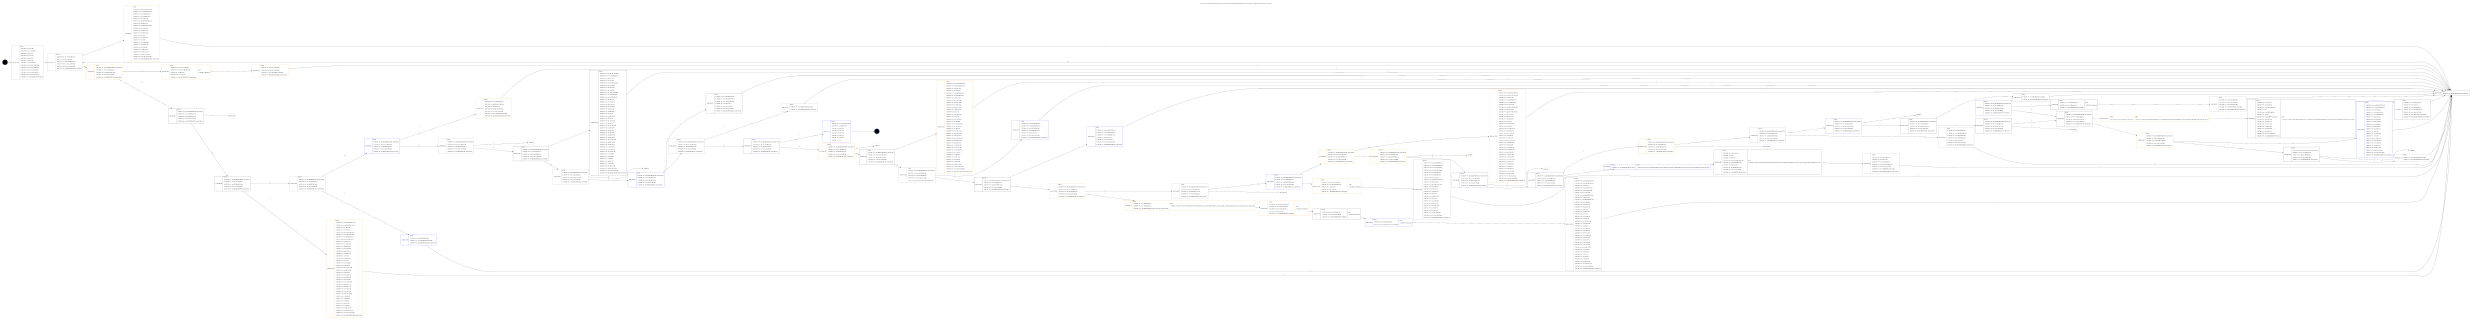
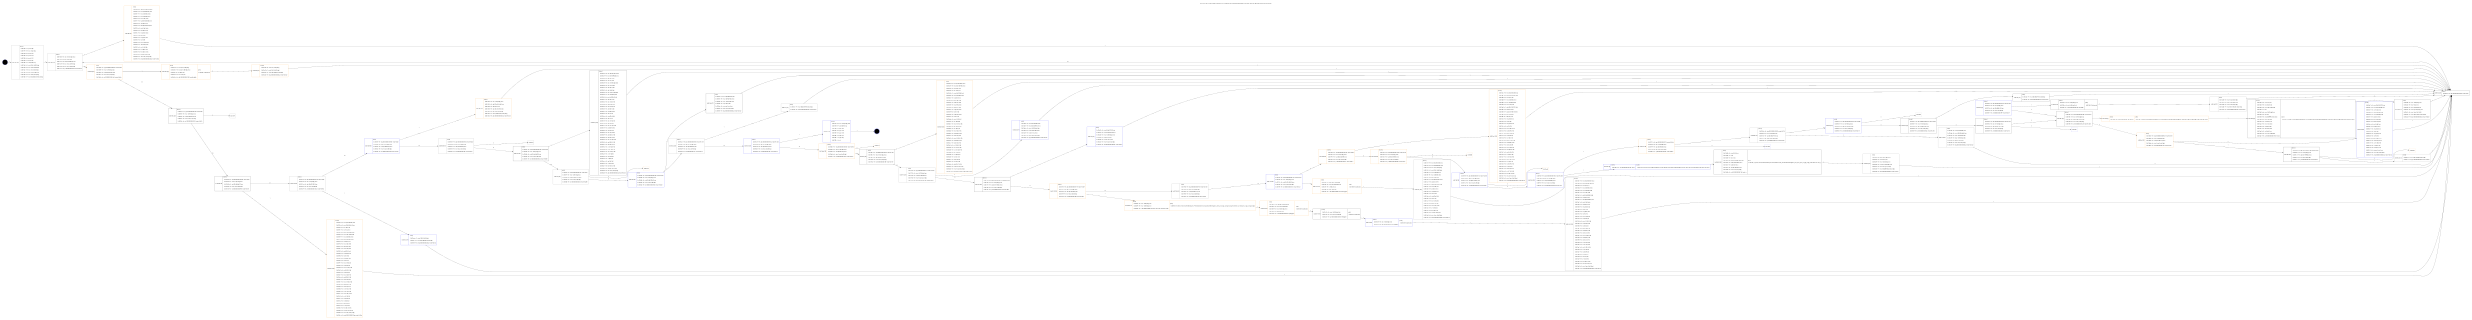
(1284, 193) -> none
